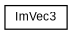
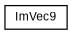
(36, 17) -> (36, 17)
